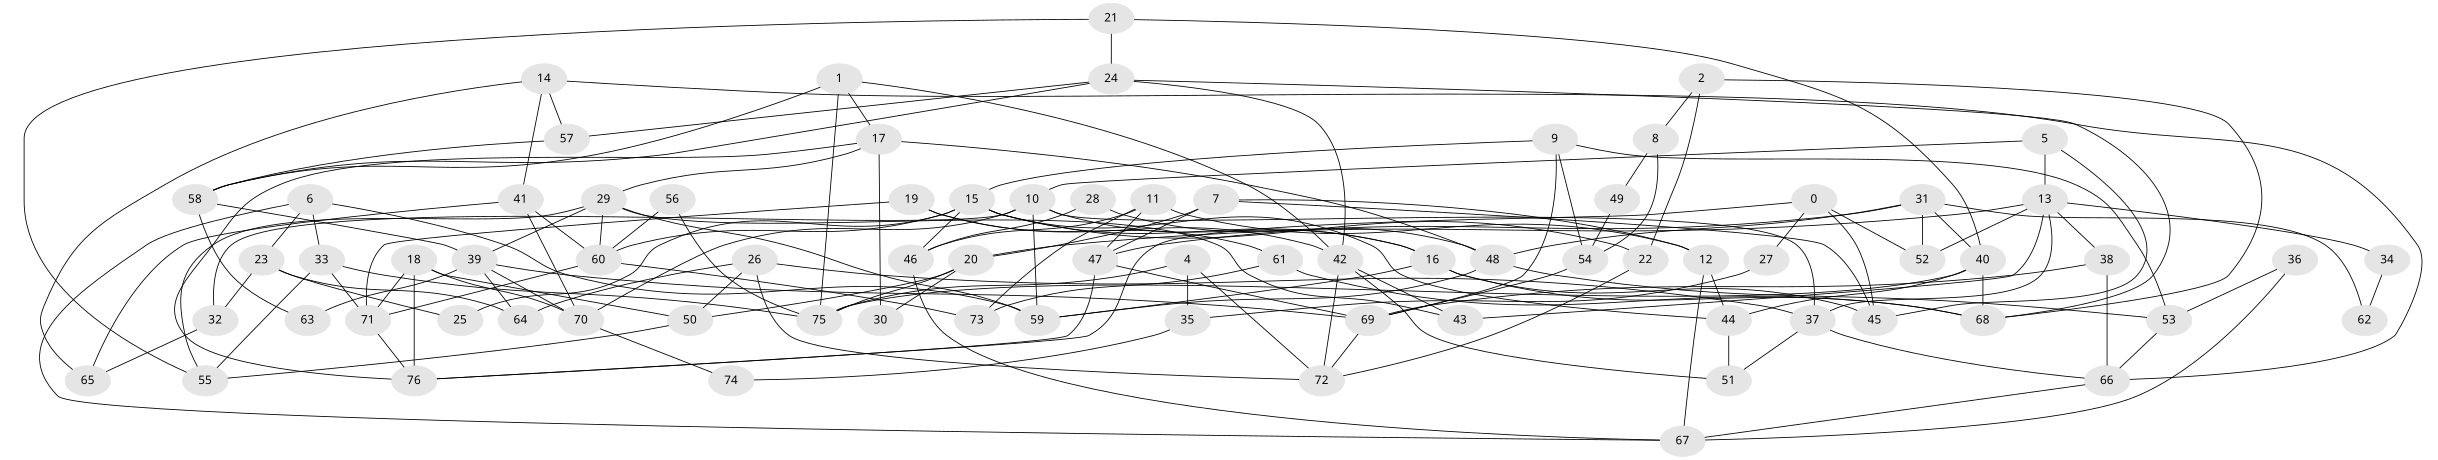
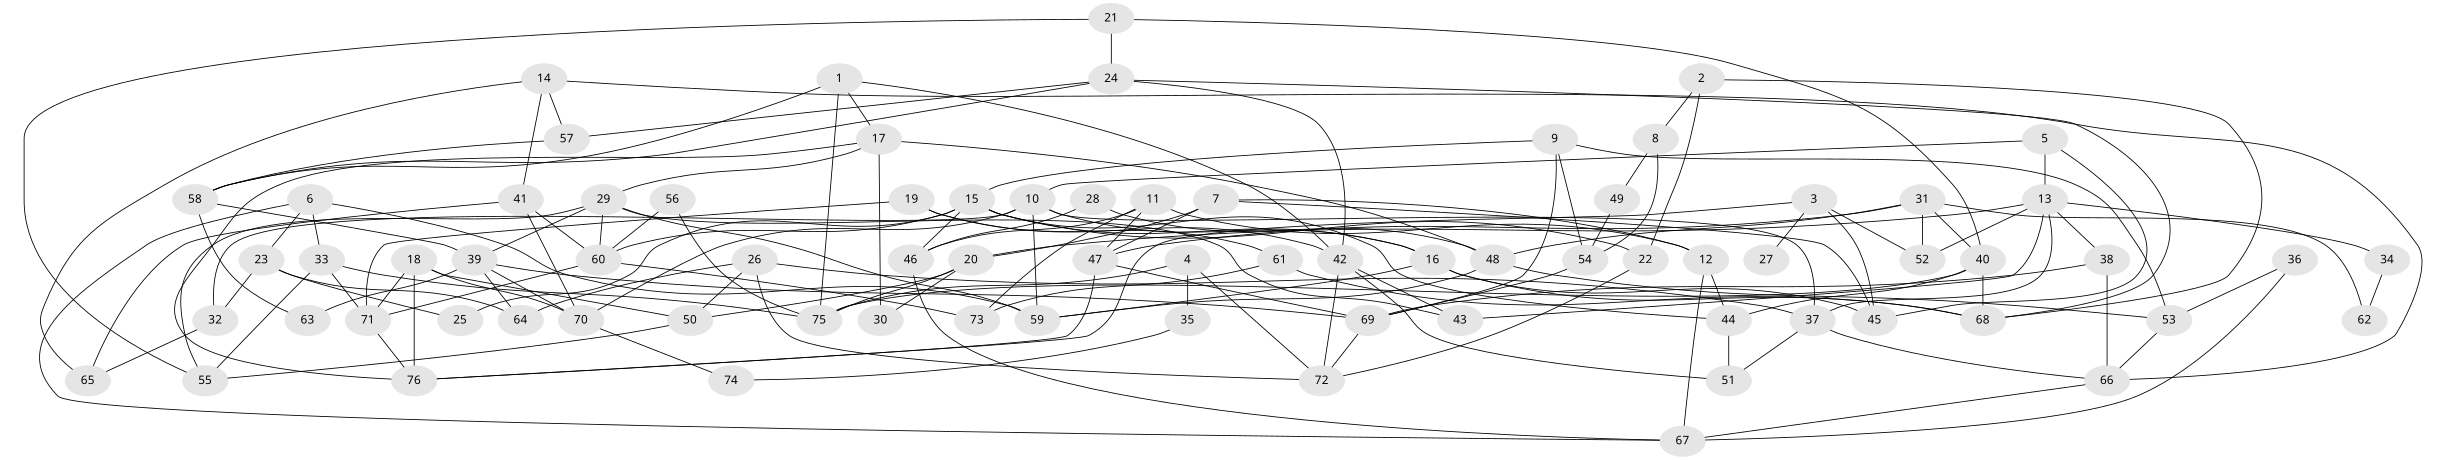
(1814, 200) -> (1814, 200)
(1345, 305) -> none
